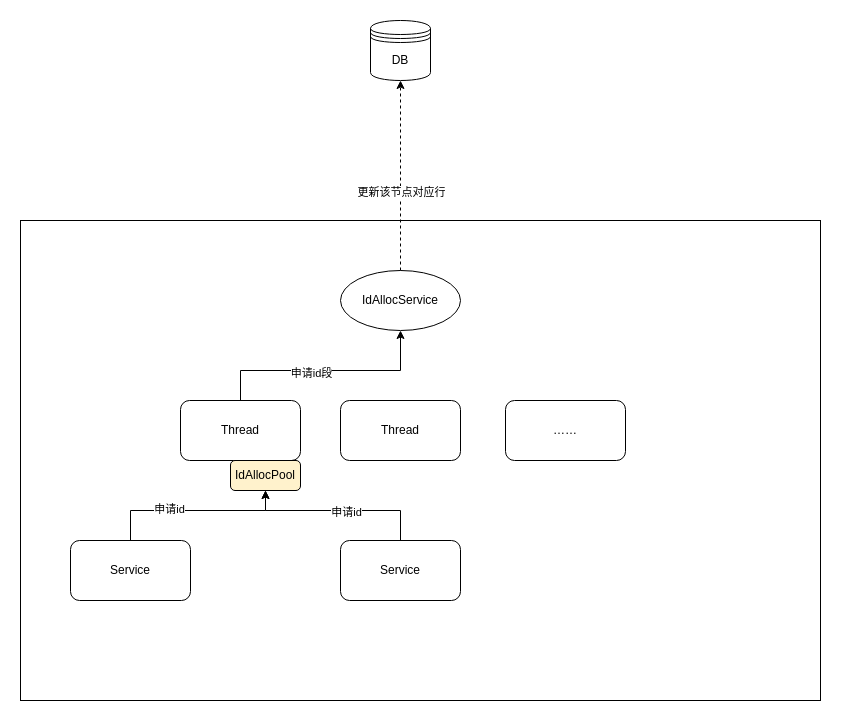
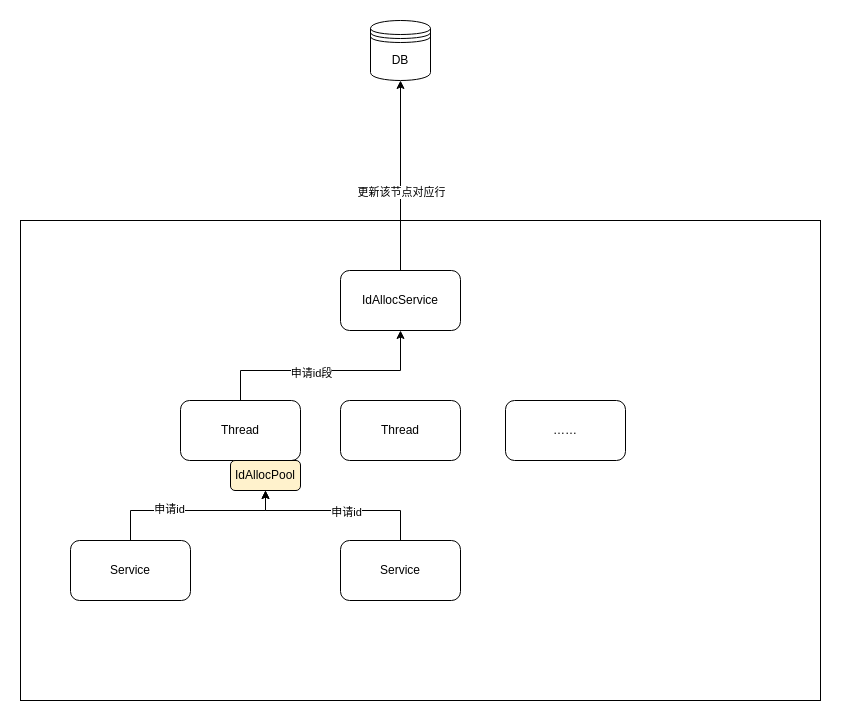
(401, 137) -> (401, 137)
(401, 301) -> (401, 301)
